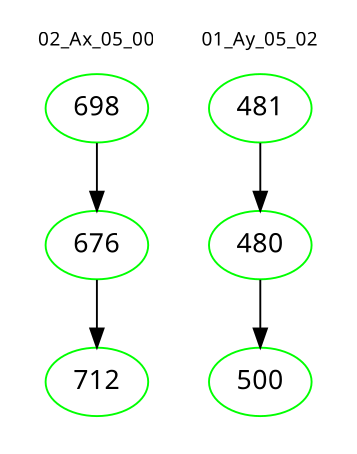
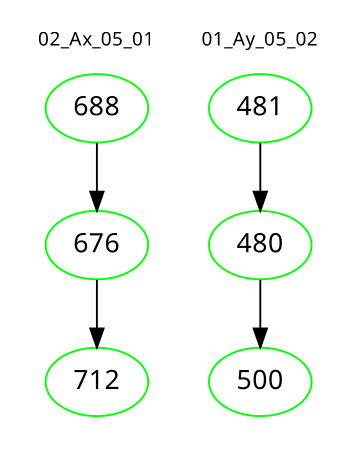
(97, 41) -> (97, 41)
(97, 108) -> (97, 108)
